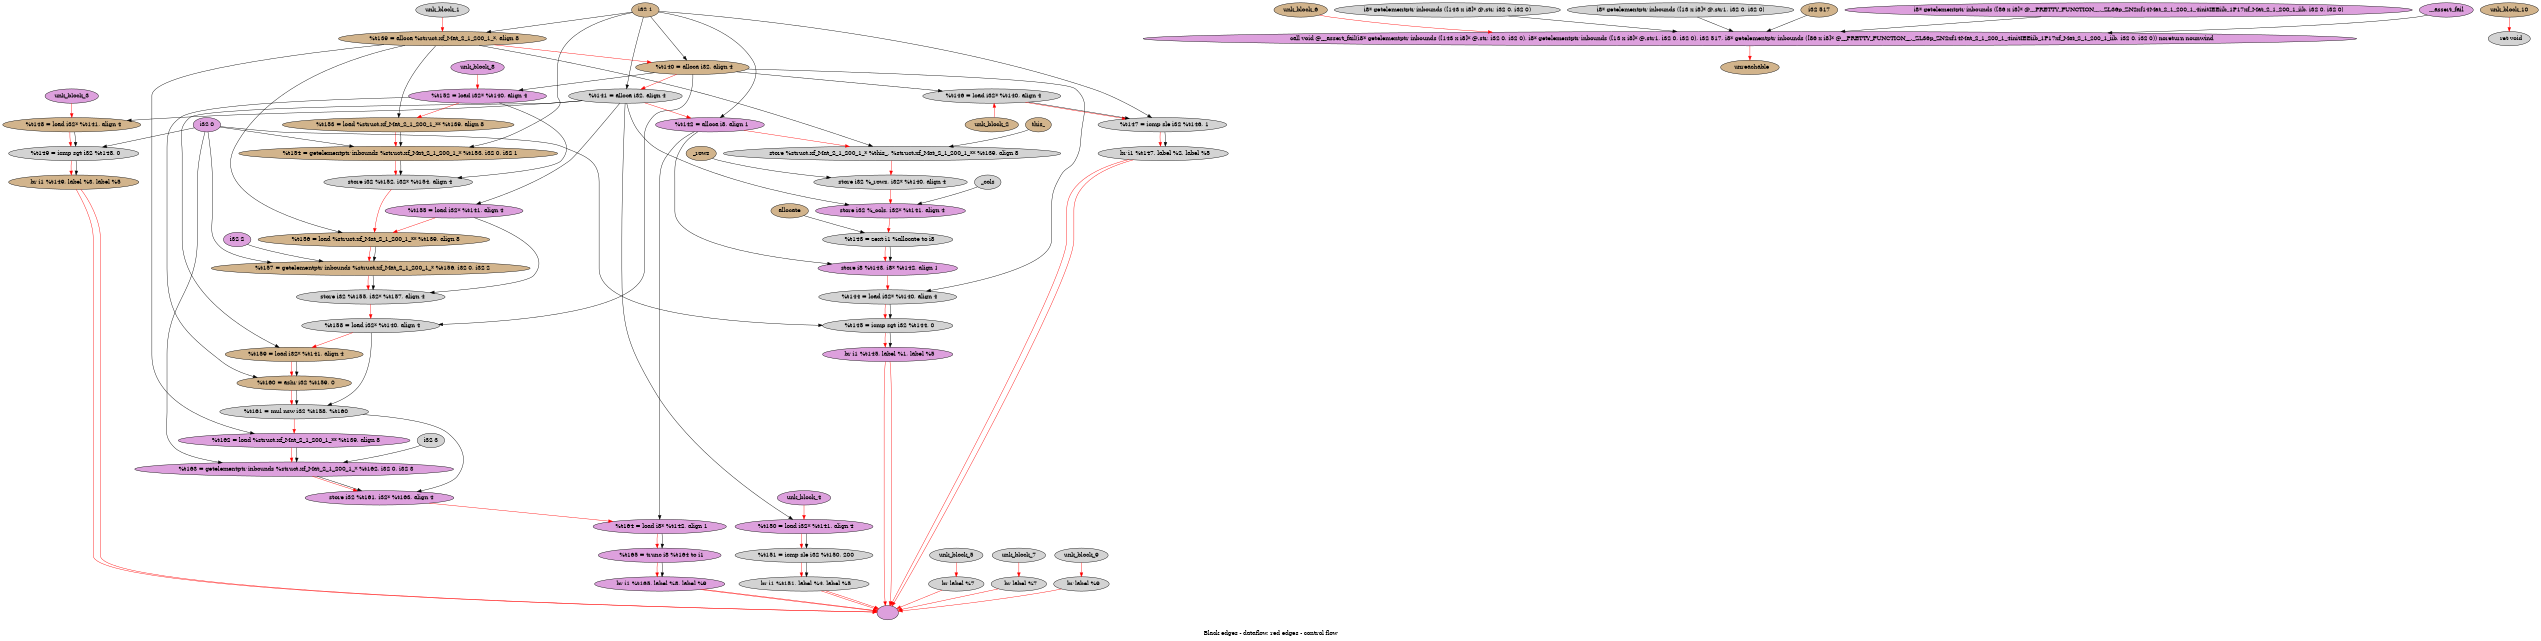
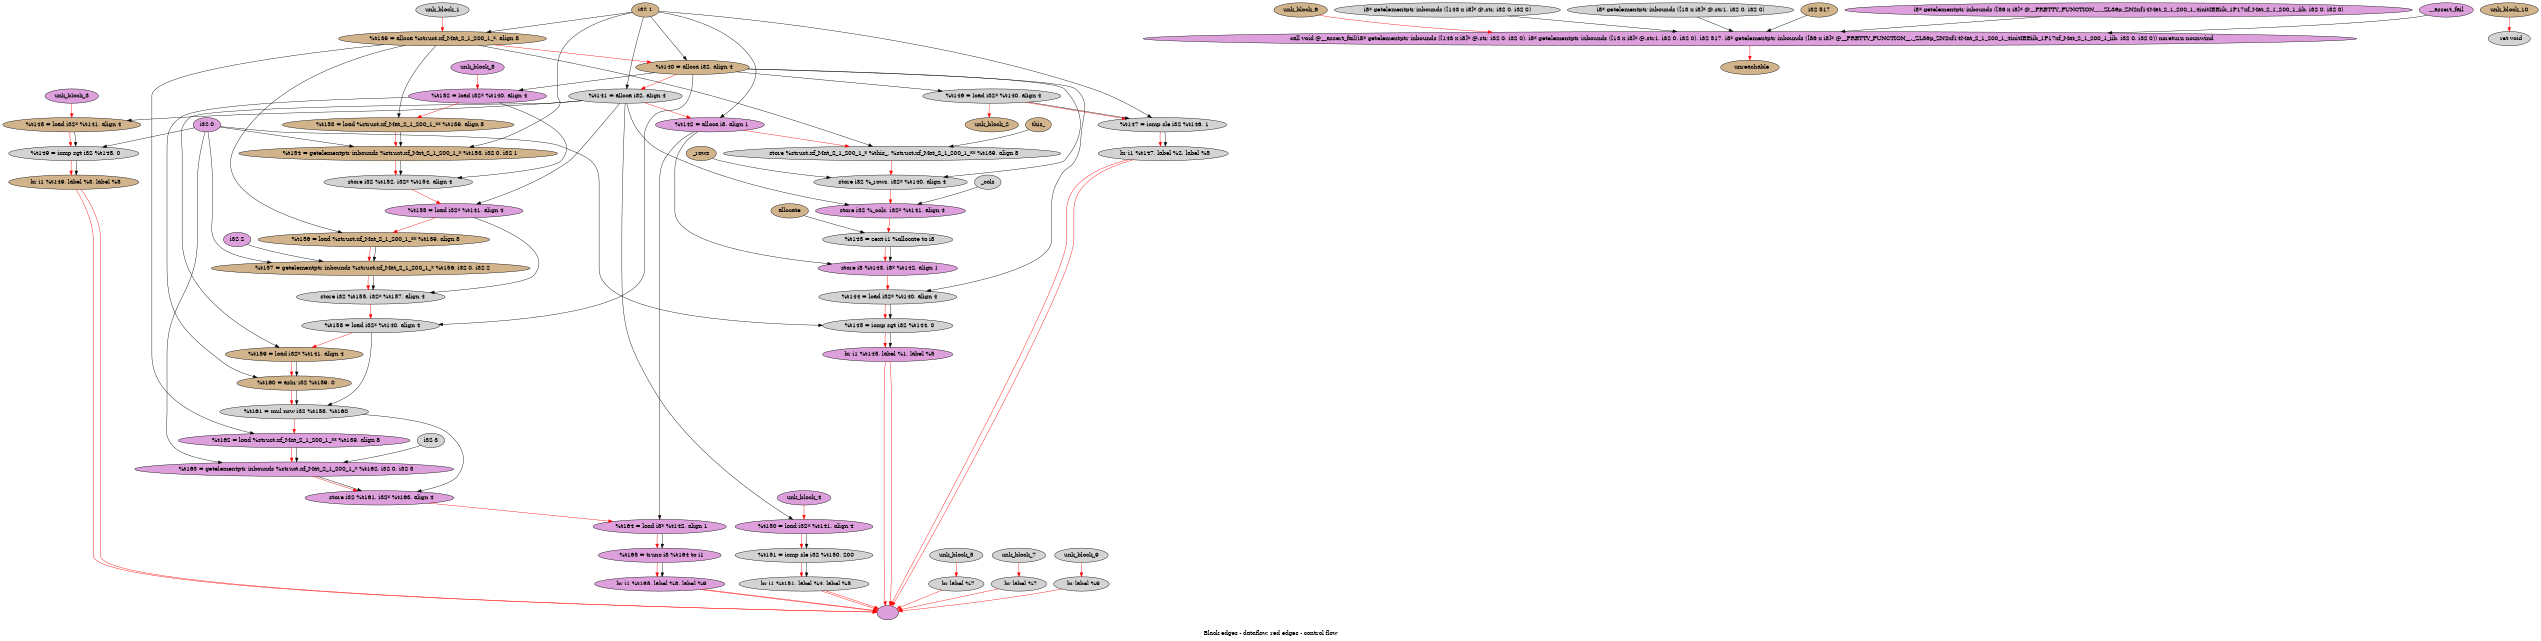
none -> (1067, 93)
(994, 112) -> (989, 108)
(380, 207) -> (424, 196)
